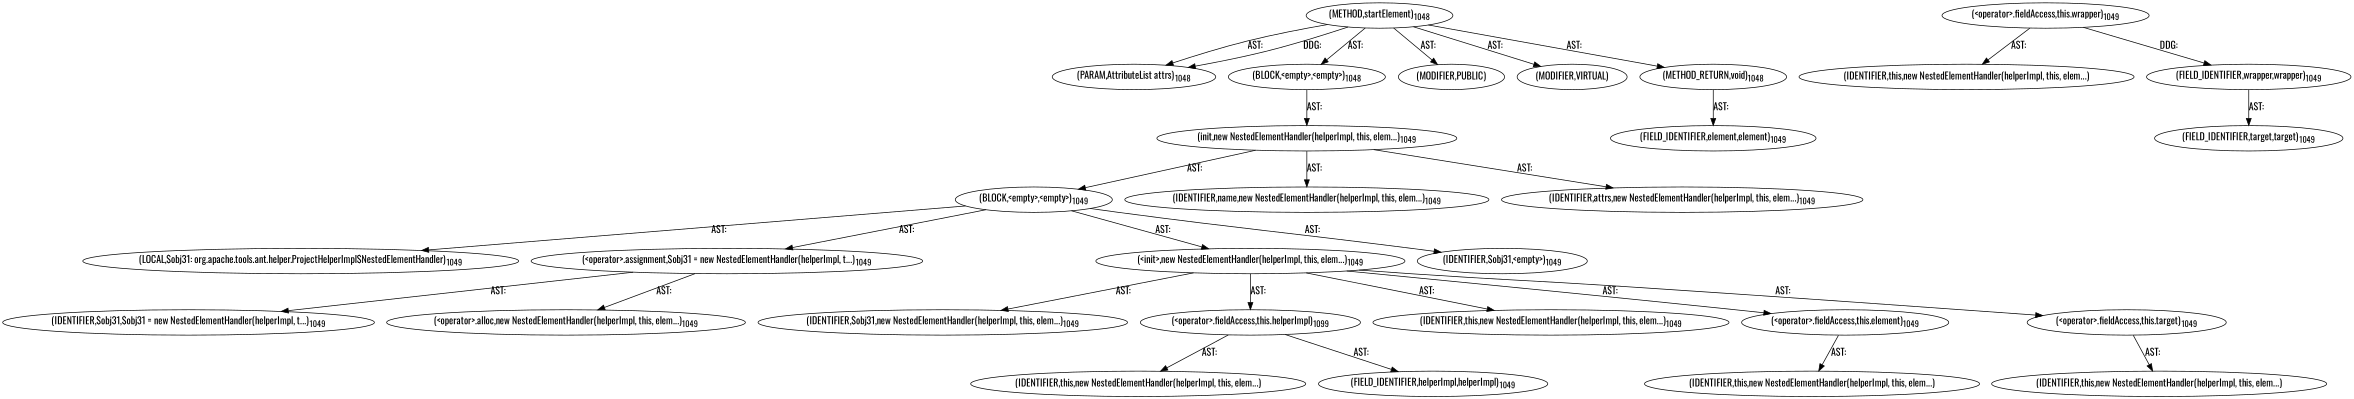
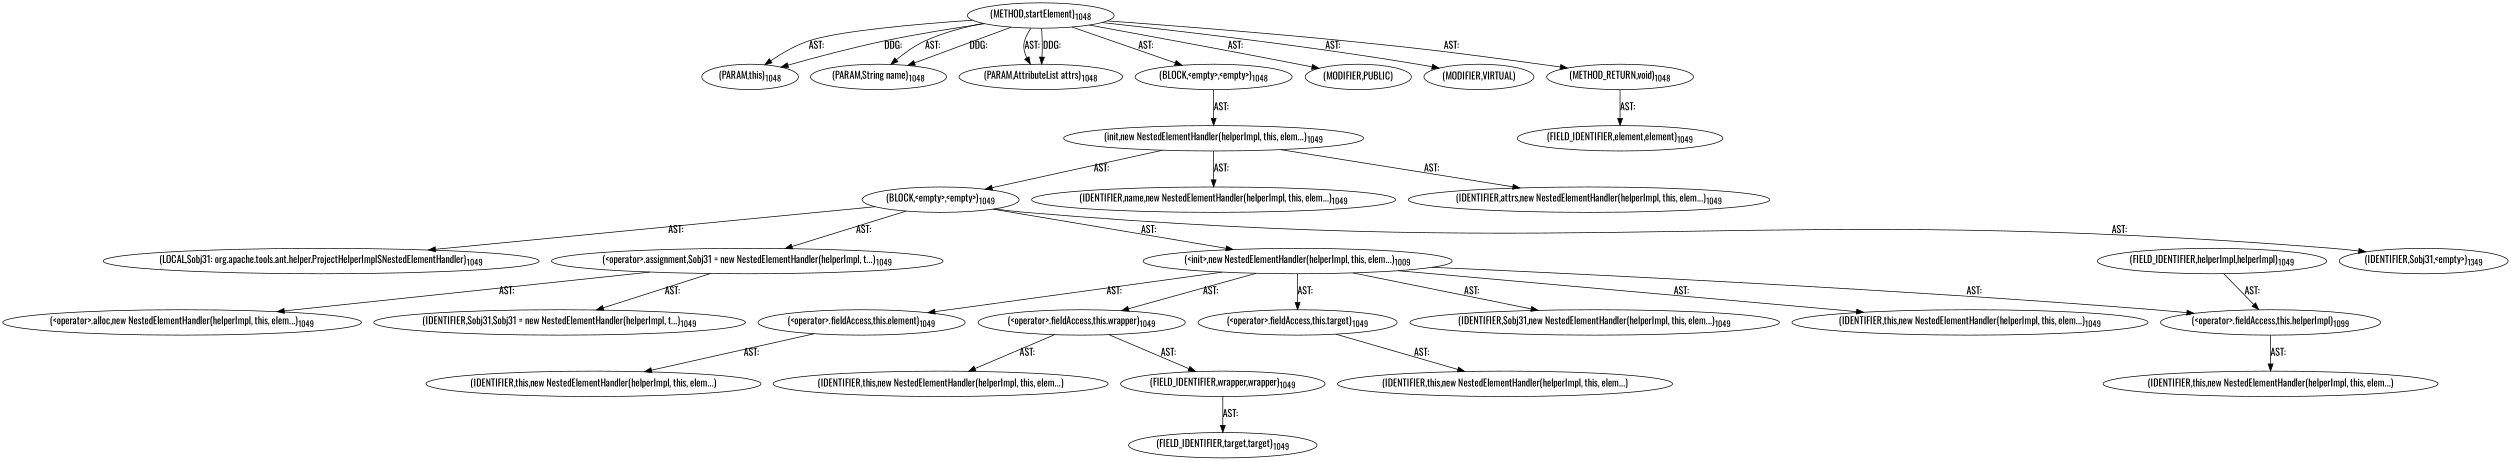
(2170, 46) -> (1170, 353)
none -> (750, 77)
none -> (878, 77)
(1356, 260) -> (1403, 260)
(1554, 260) -> (2475, 260)
none -> (1192, 291)
(1338, 352) -> (2239, 289)
